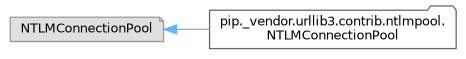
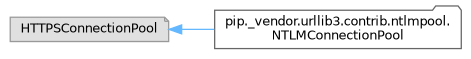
(87, 29) -> (89, 29)
